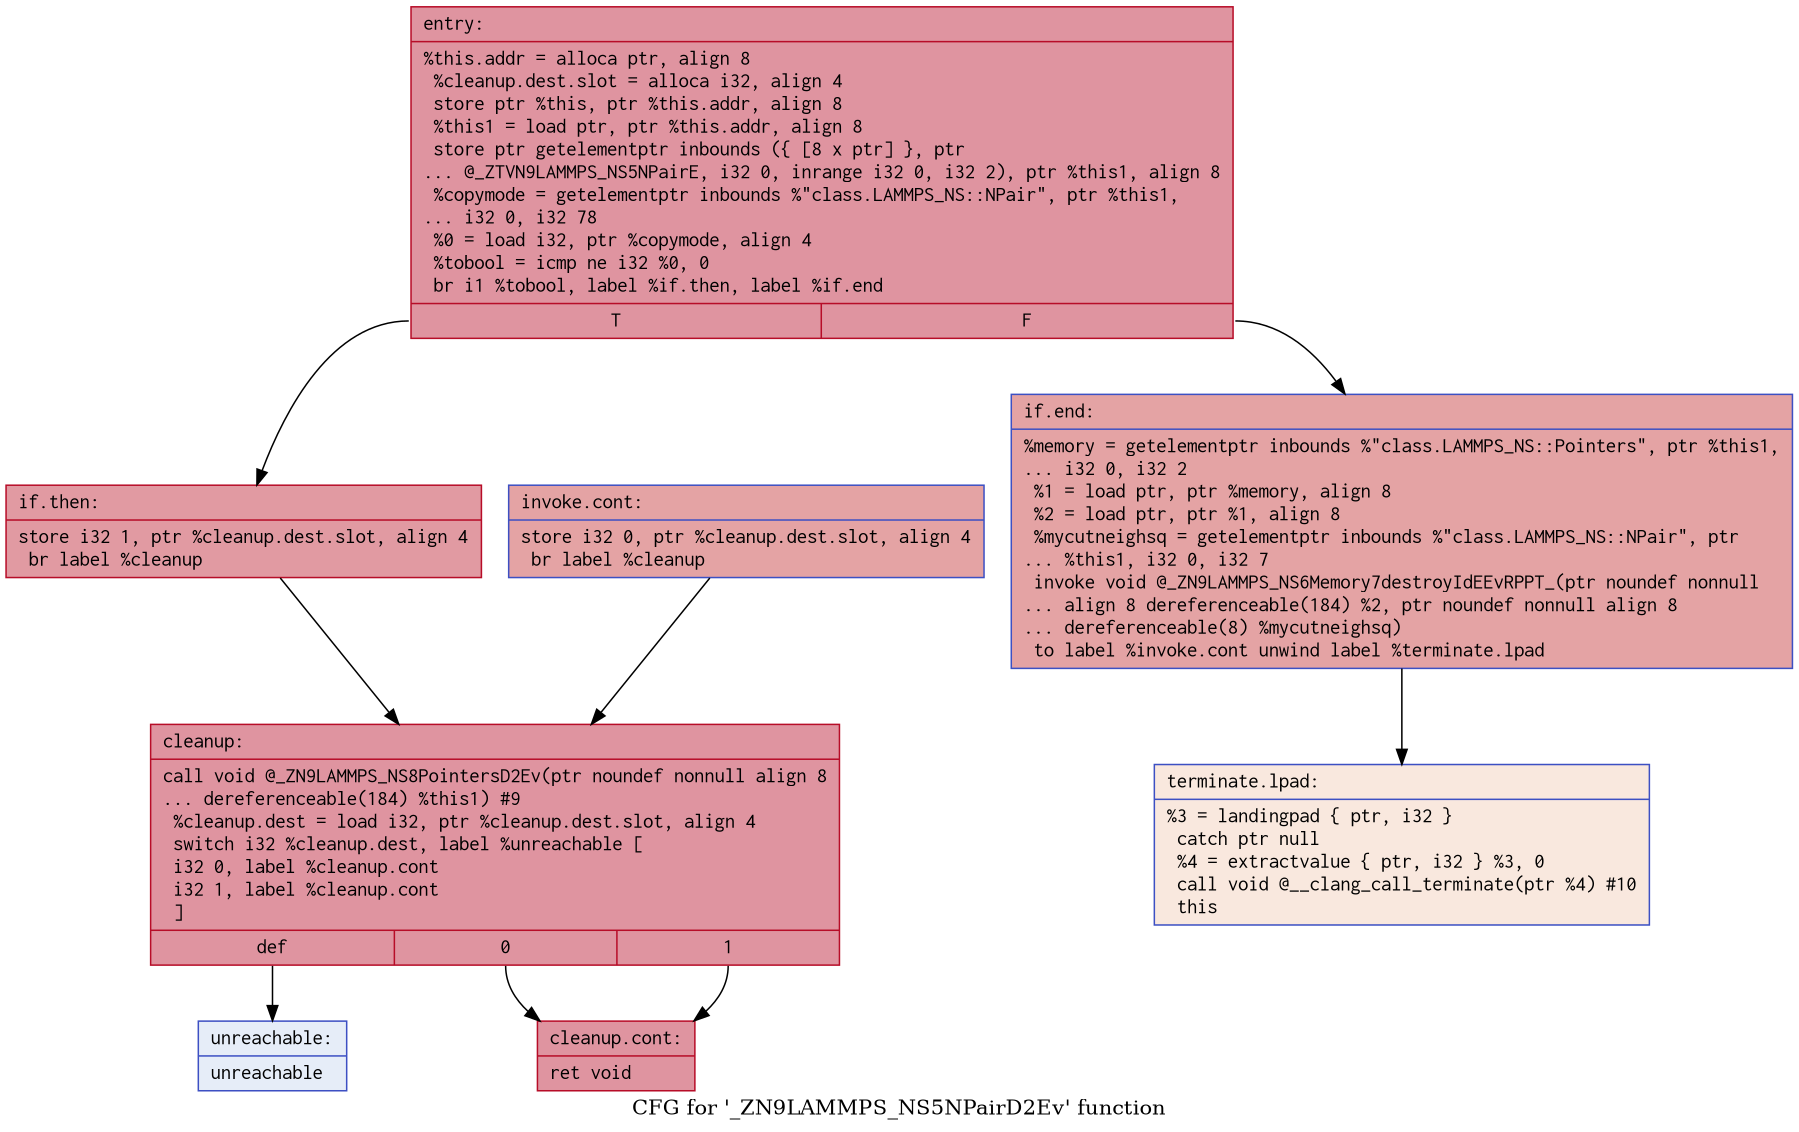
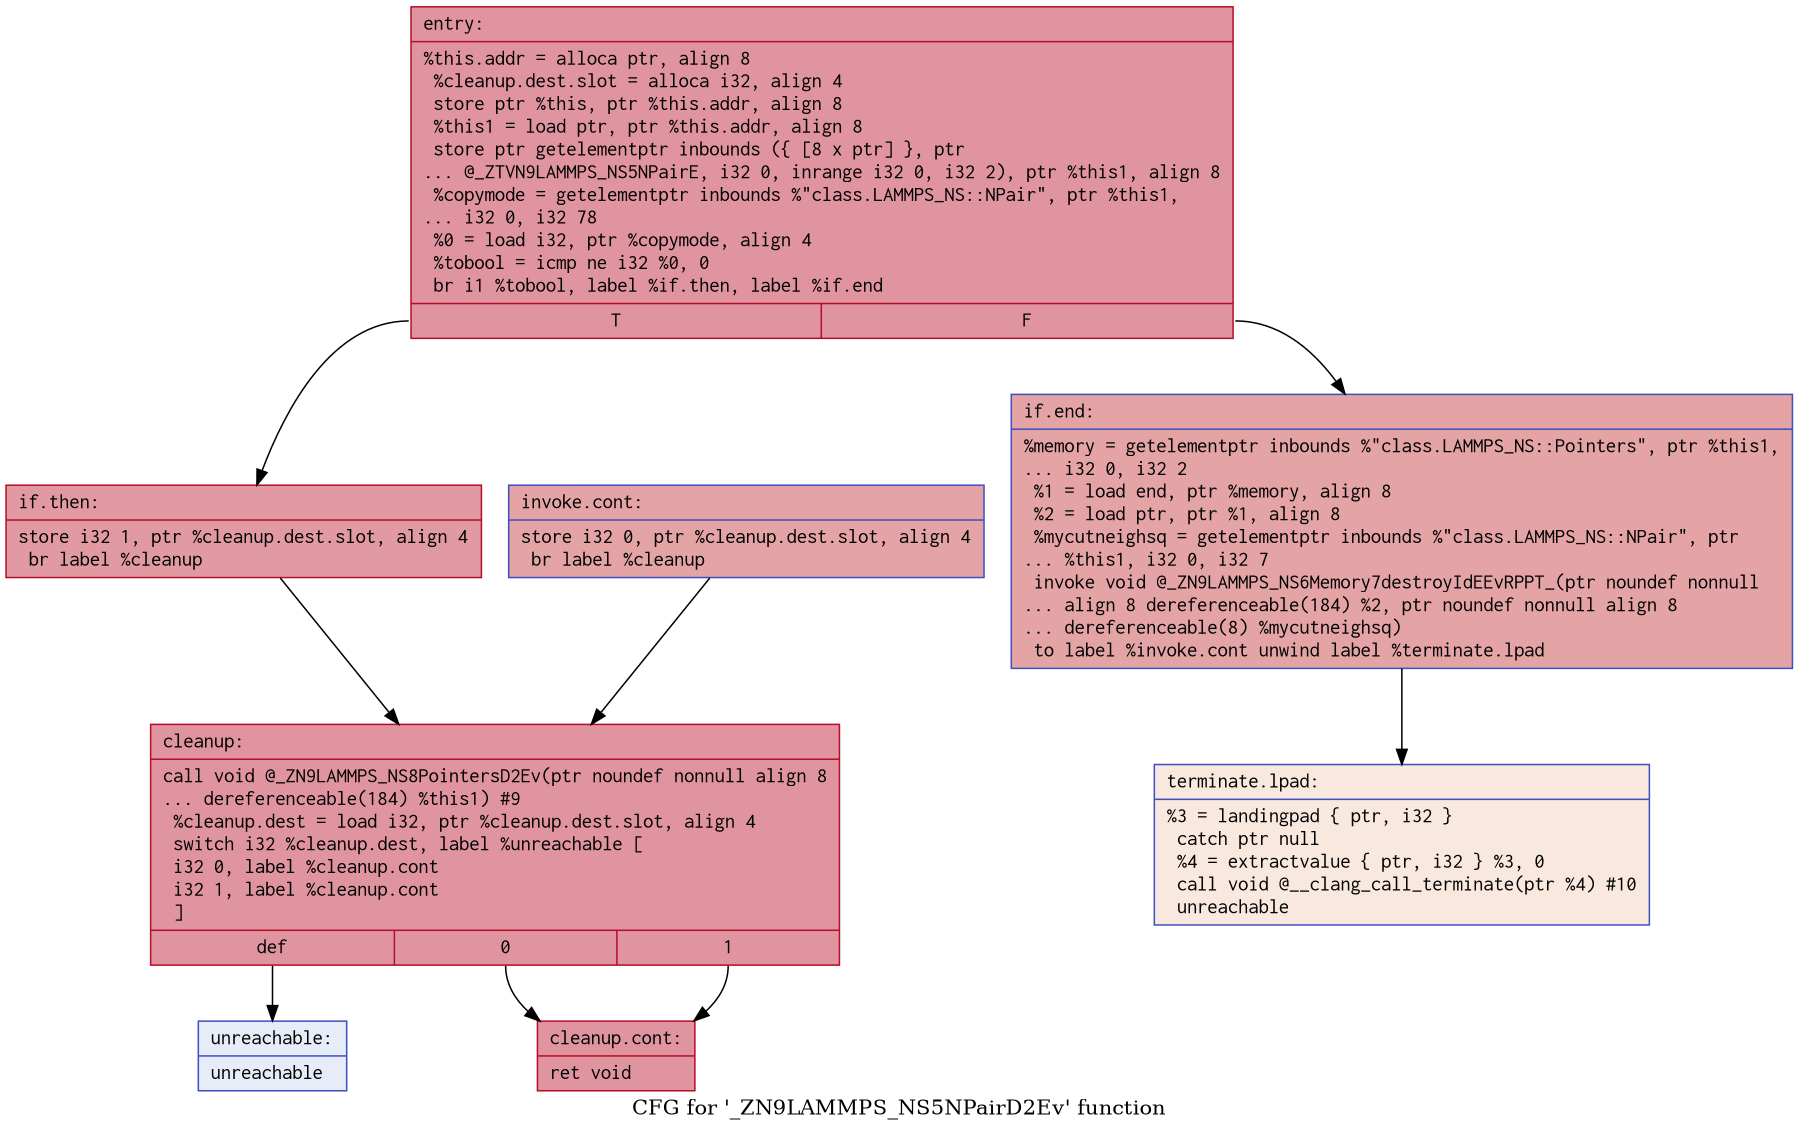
(1208, 491) -> (1208, 491)
(1192, 907) -> (1229, 907)
